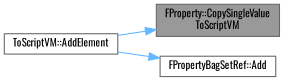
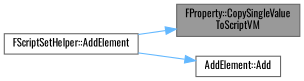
(61, 44) -> (71, 44)
(218, 66) -> (238, 66)
